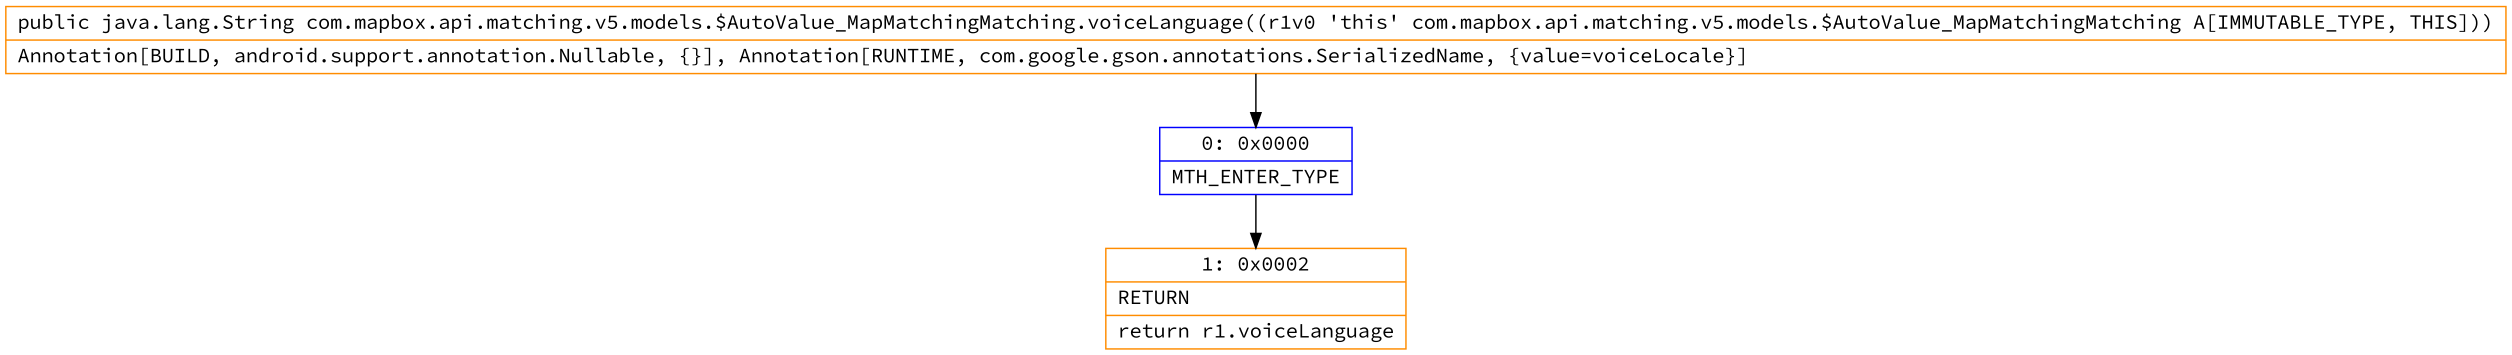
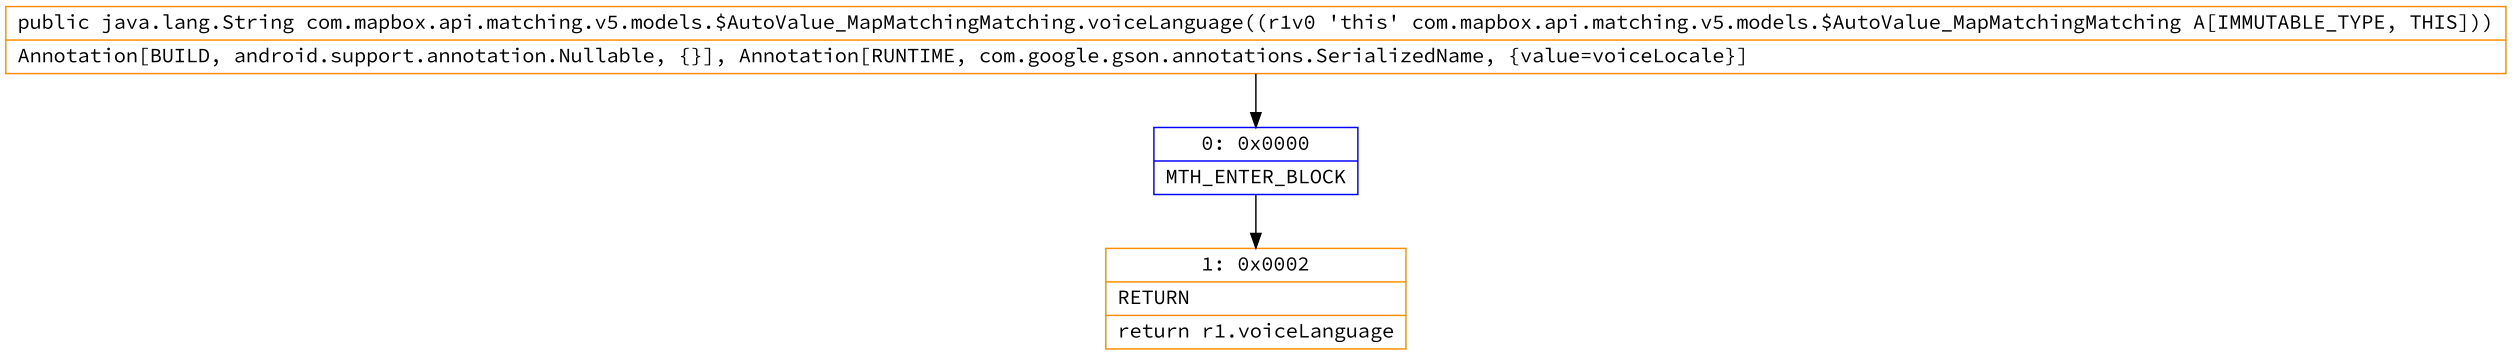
(1256, 177) -> (1256, 177)
